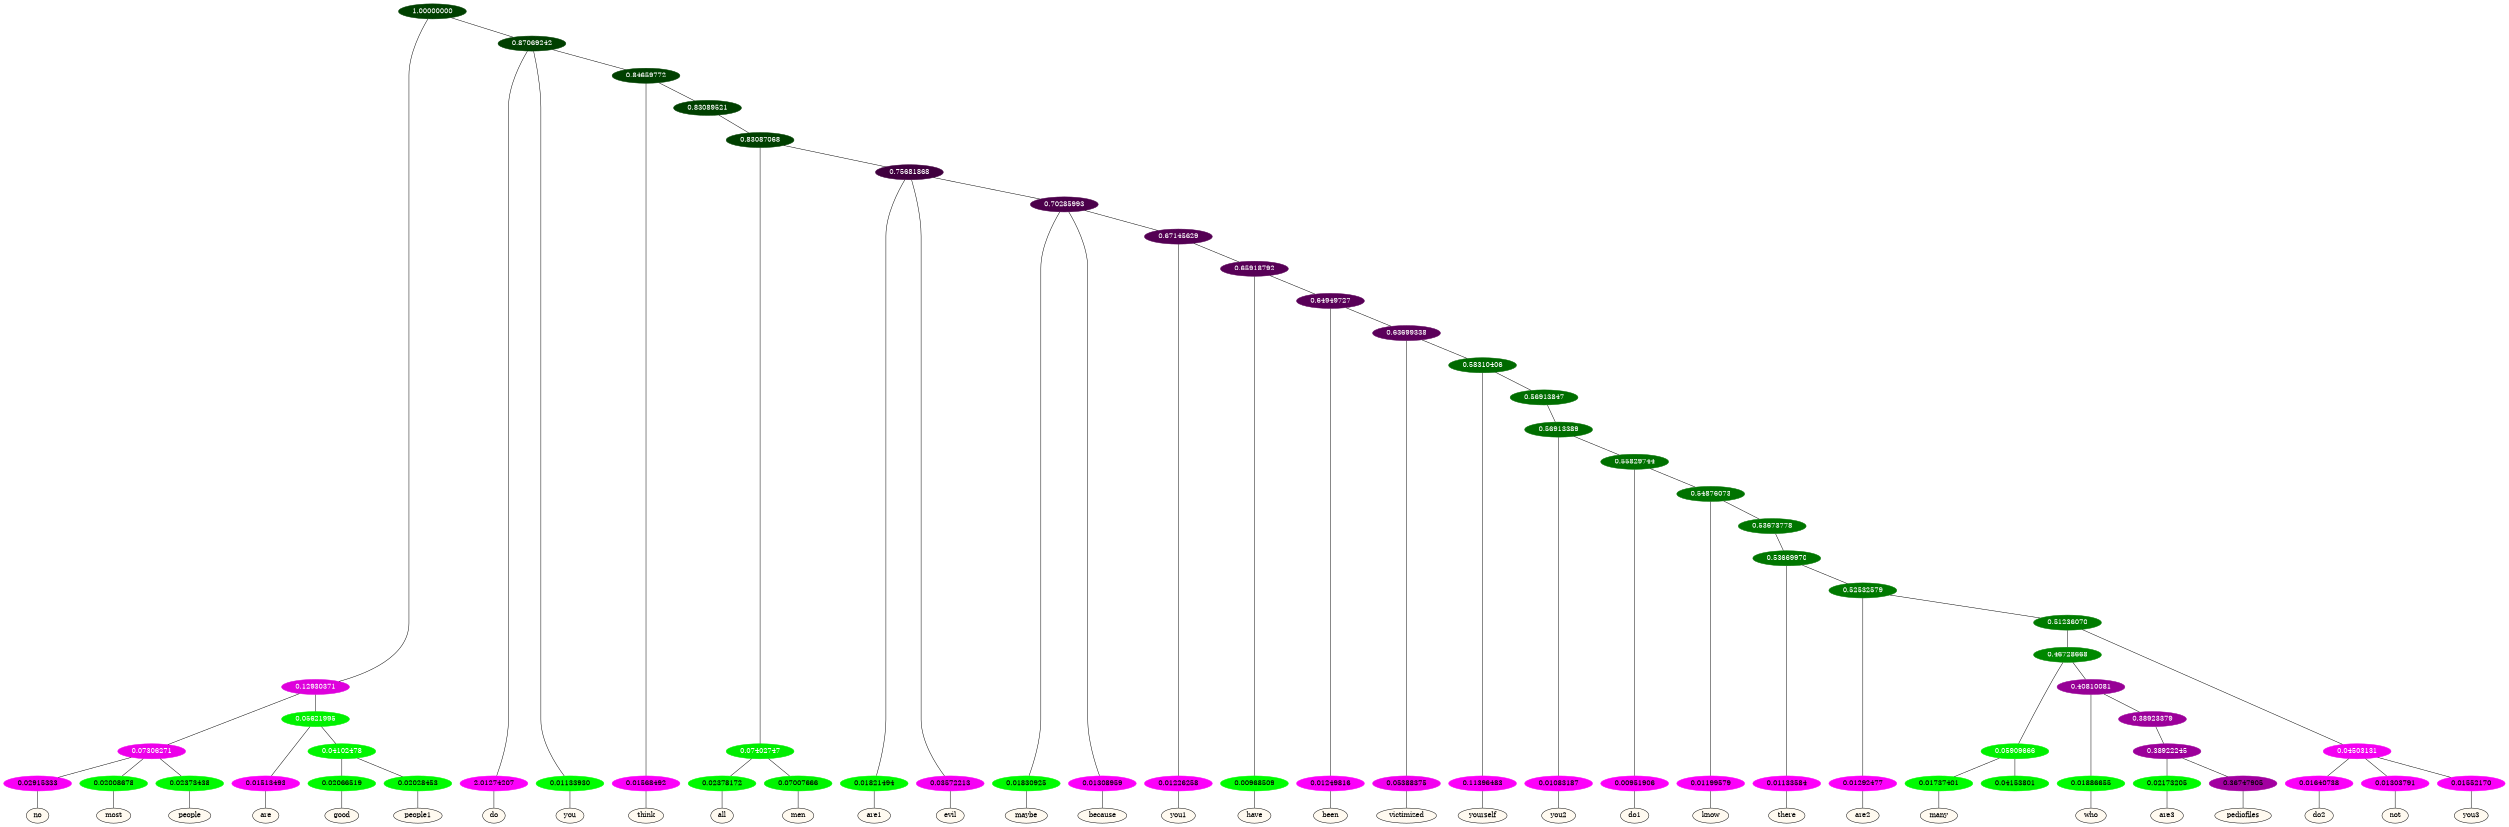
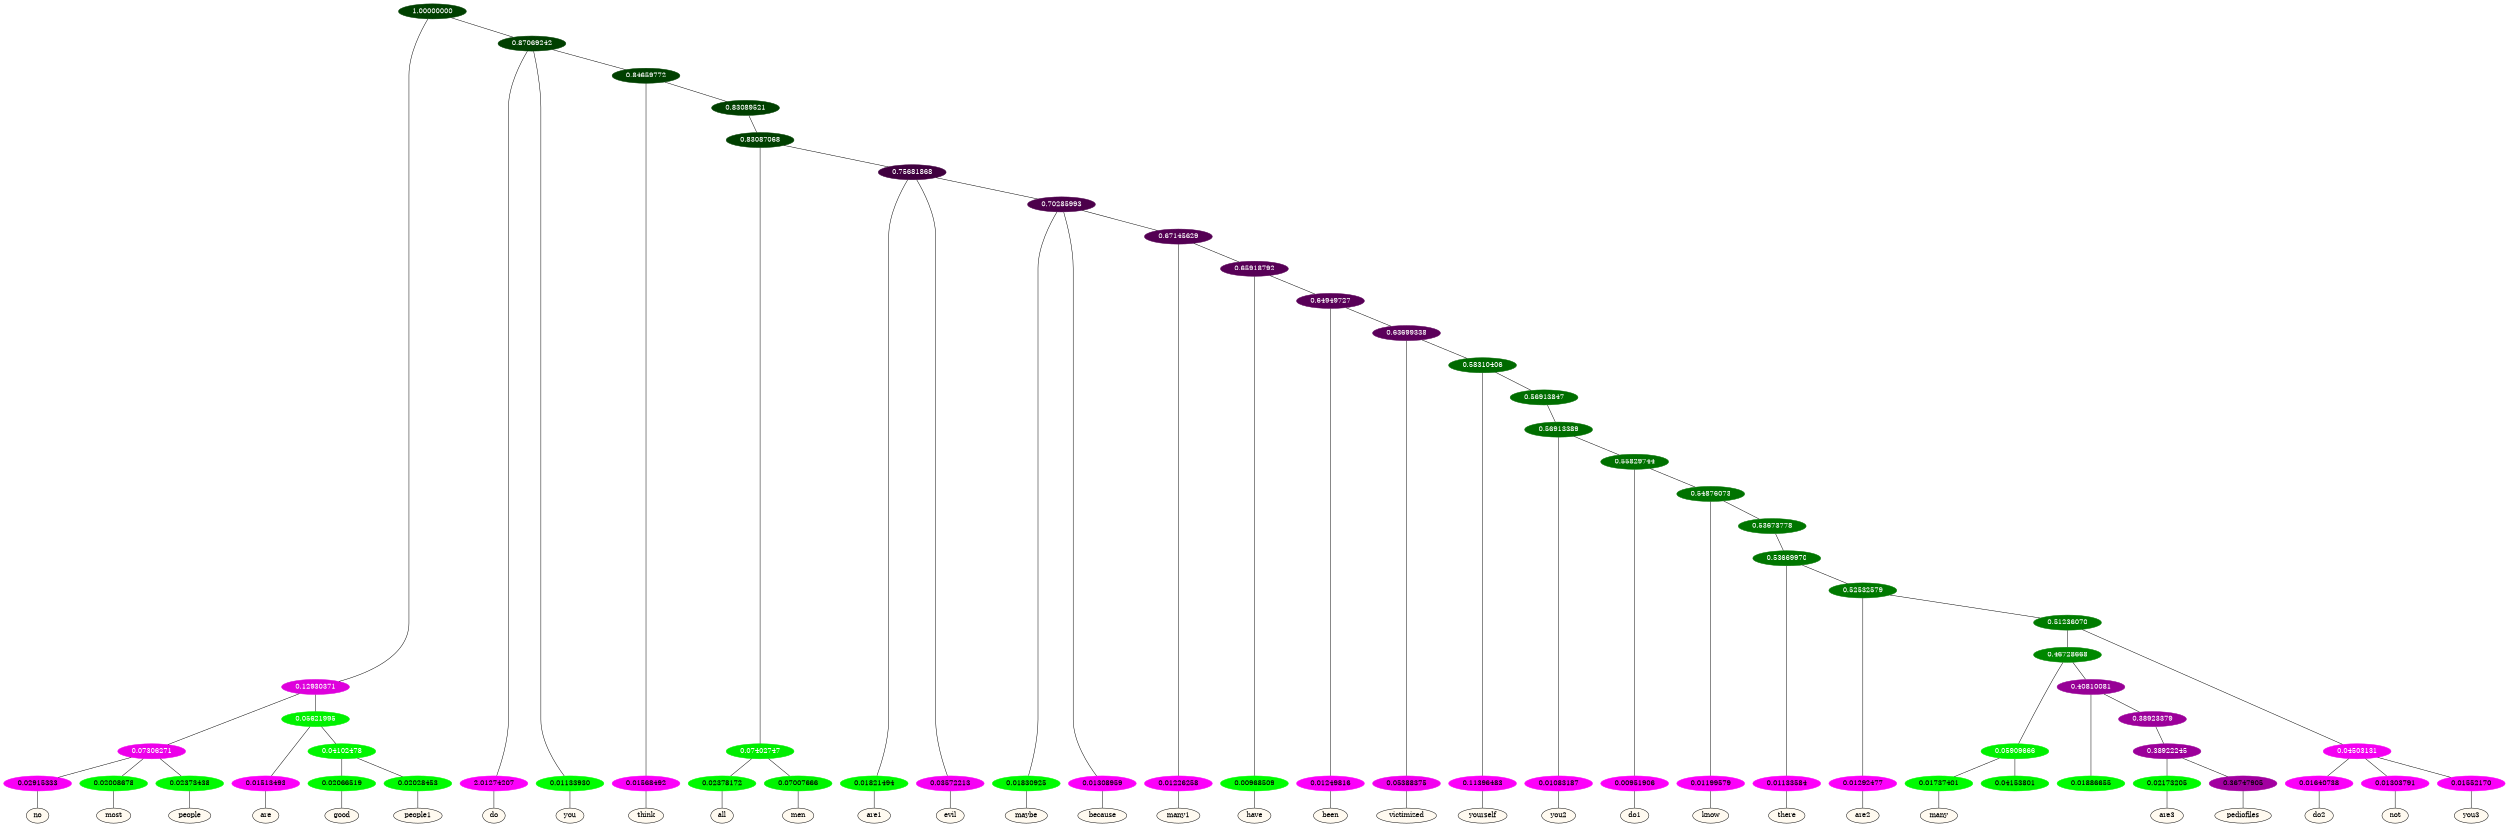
(1178, 816) -> (1178, 816)
(2091, 816) -> none
